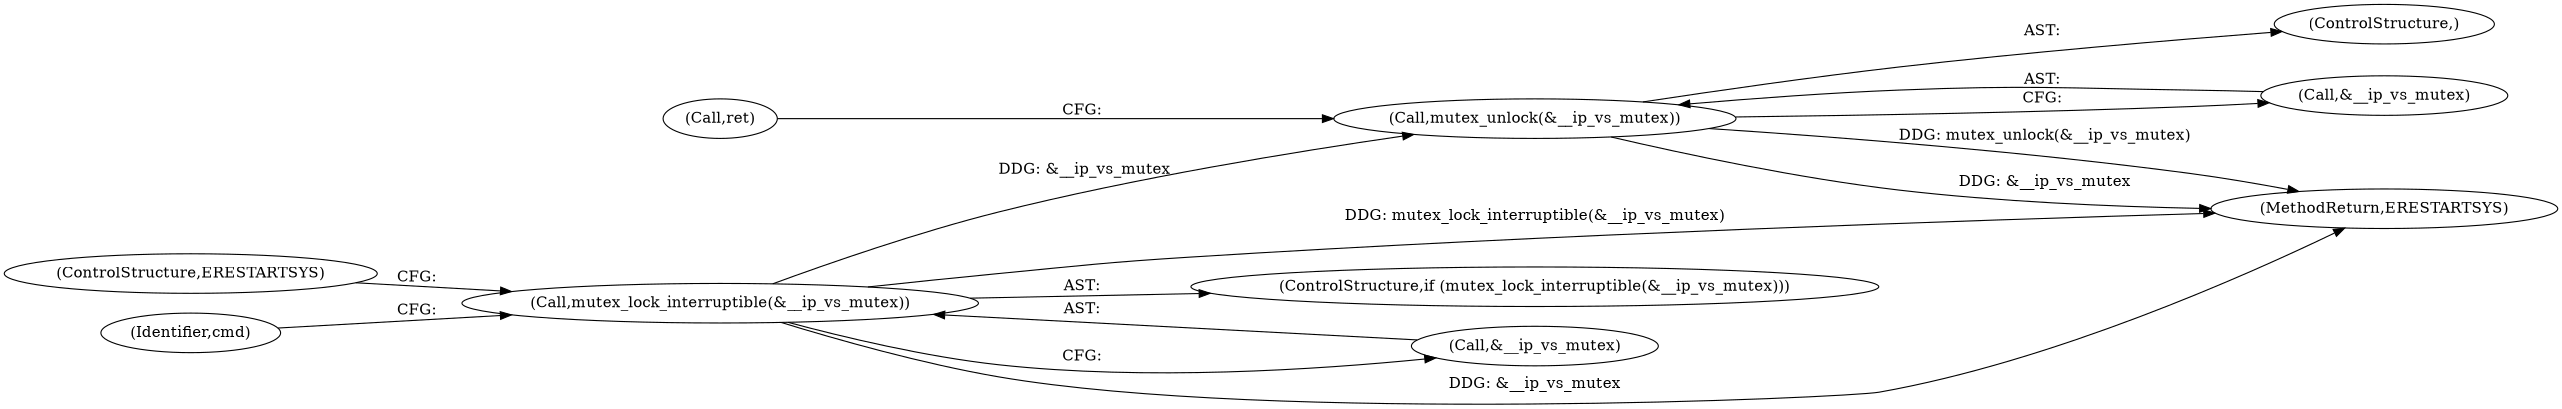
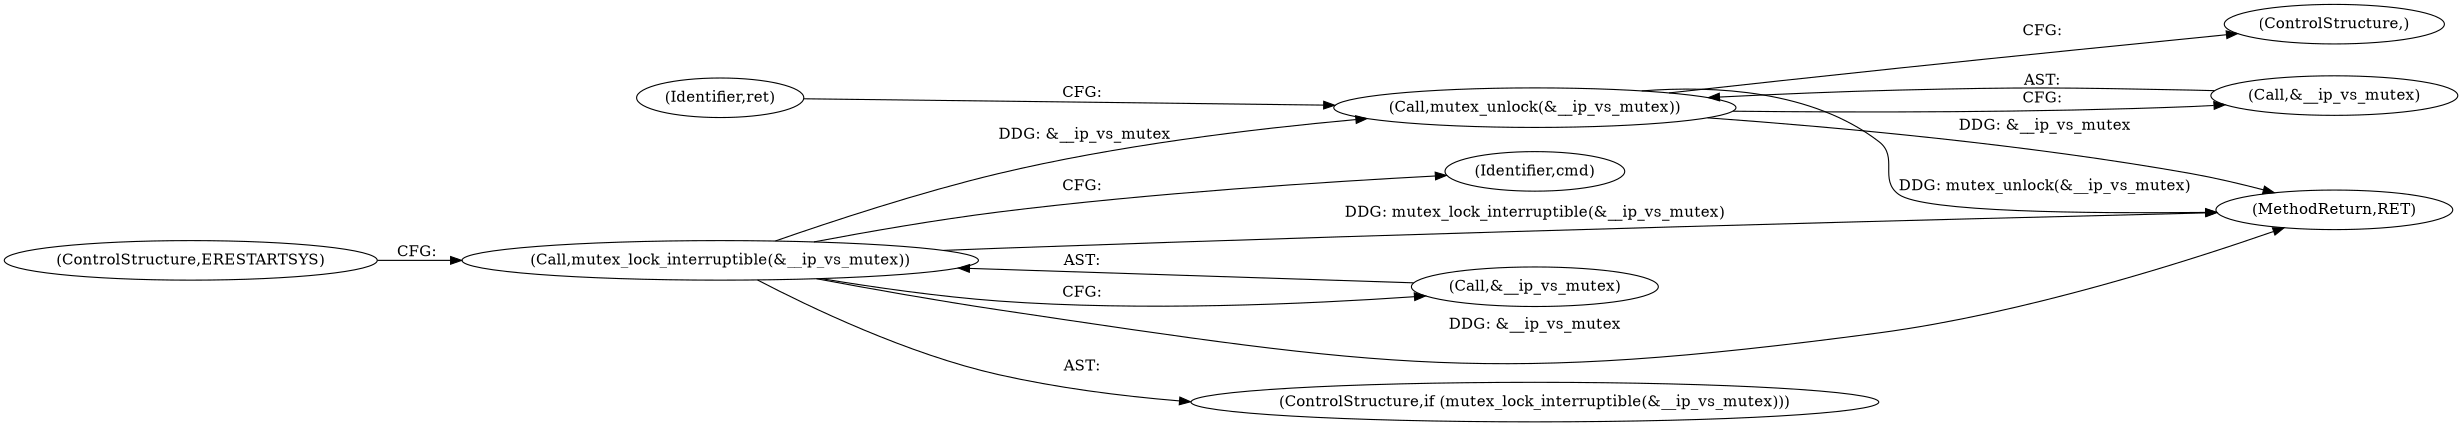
(2045, 31) -> (2045, 31)
(720, 119) -> (720, 98)
(2384, 209) -> (2334, 210)
(389, 322) -> (1123, 198)
